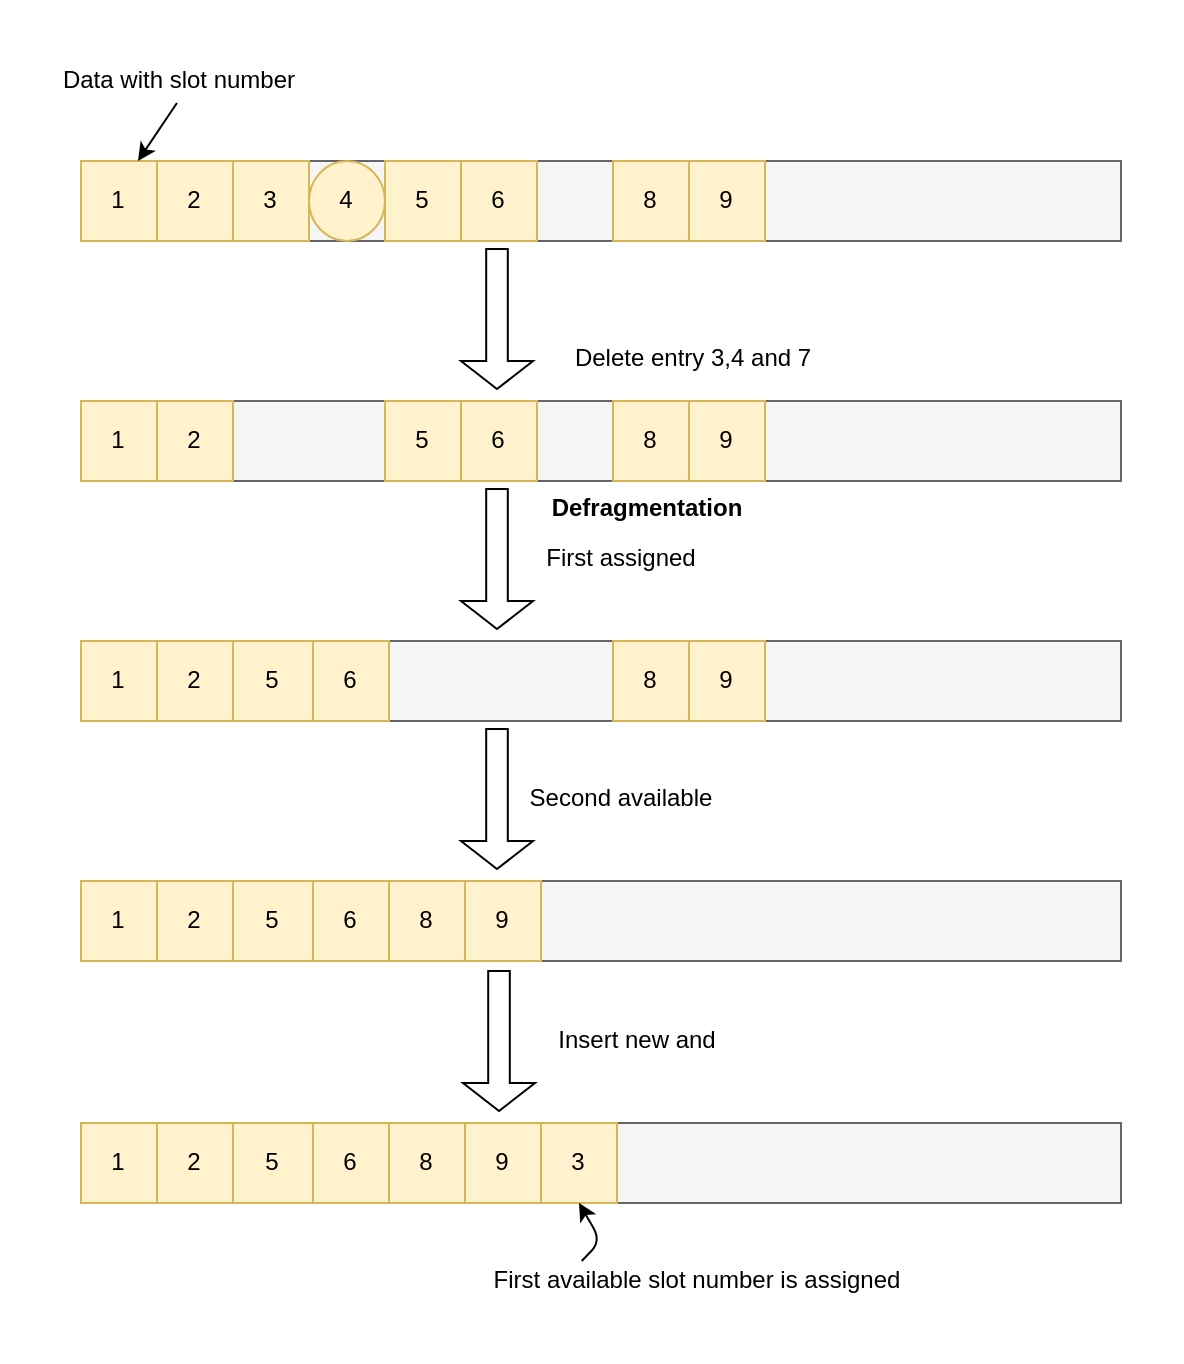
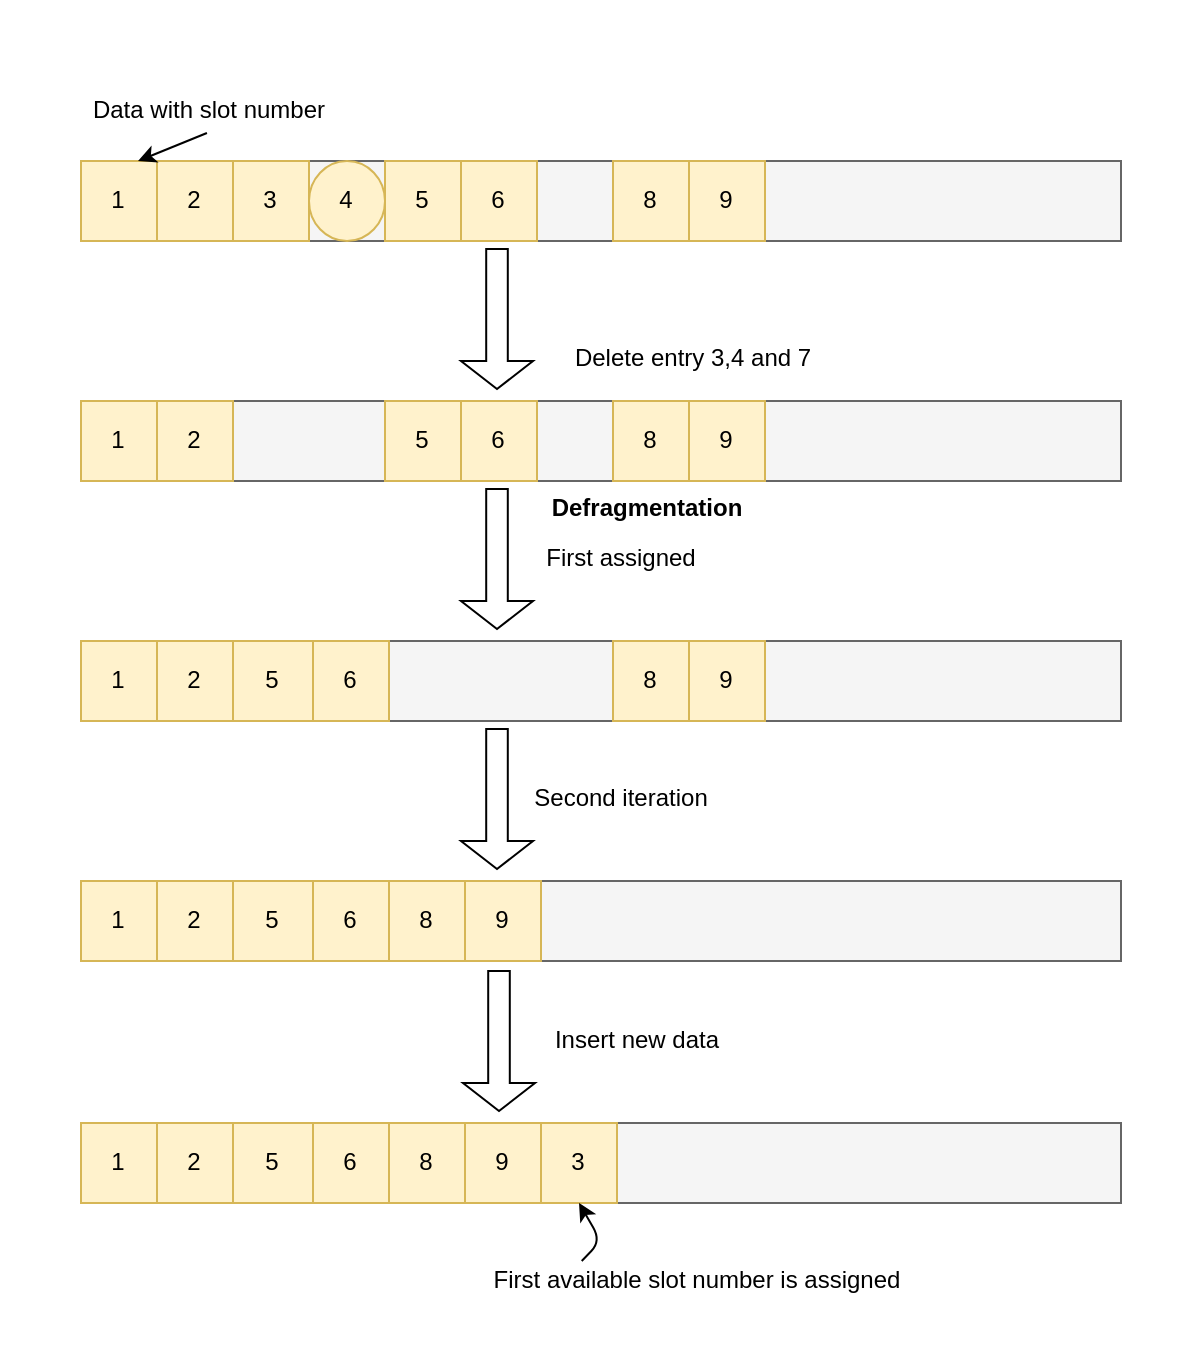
(179, 81) -> (209, 111)
(622, 799) -> (622, 799)
(638, 1041) -> (638, 1041)
